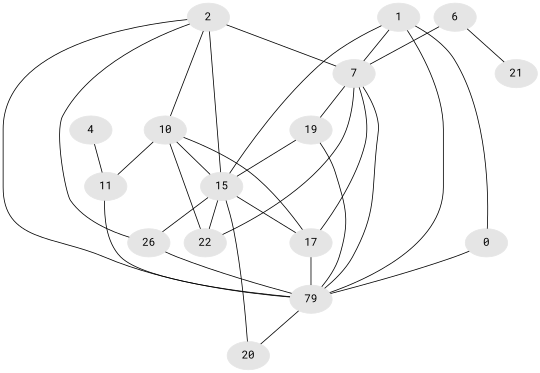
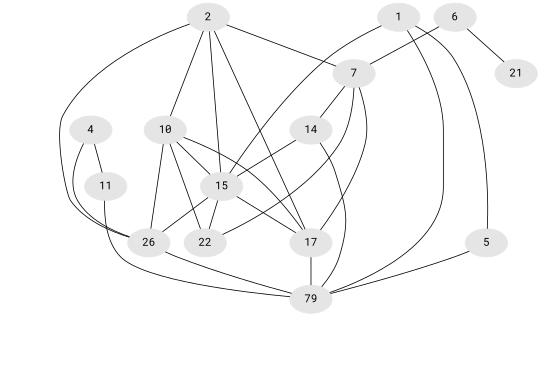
(376, 45) -> none
(311, 130) -> (311, 130)
(136, 158) -> (157, 186)
(373, 193) -> none
none -> (79, 203)
(5, 204) -> (257, 125)
(486, 243) -> (486, 243)
(248, 356) -> none
